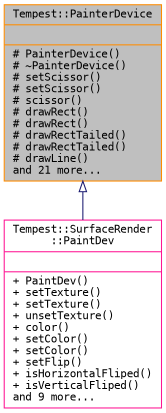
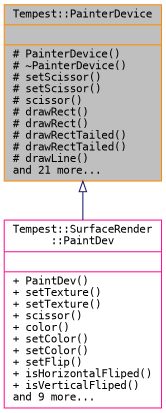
(64, 316) -> (48, 316)
